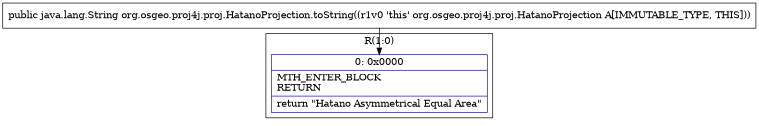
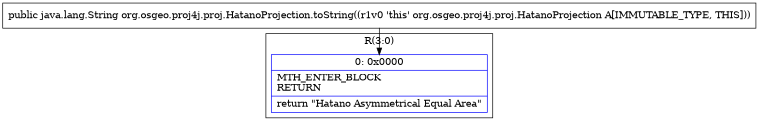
(379, 41) -> (379, 41)
